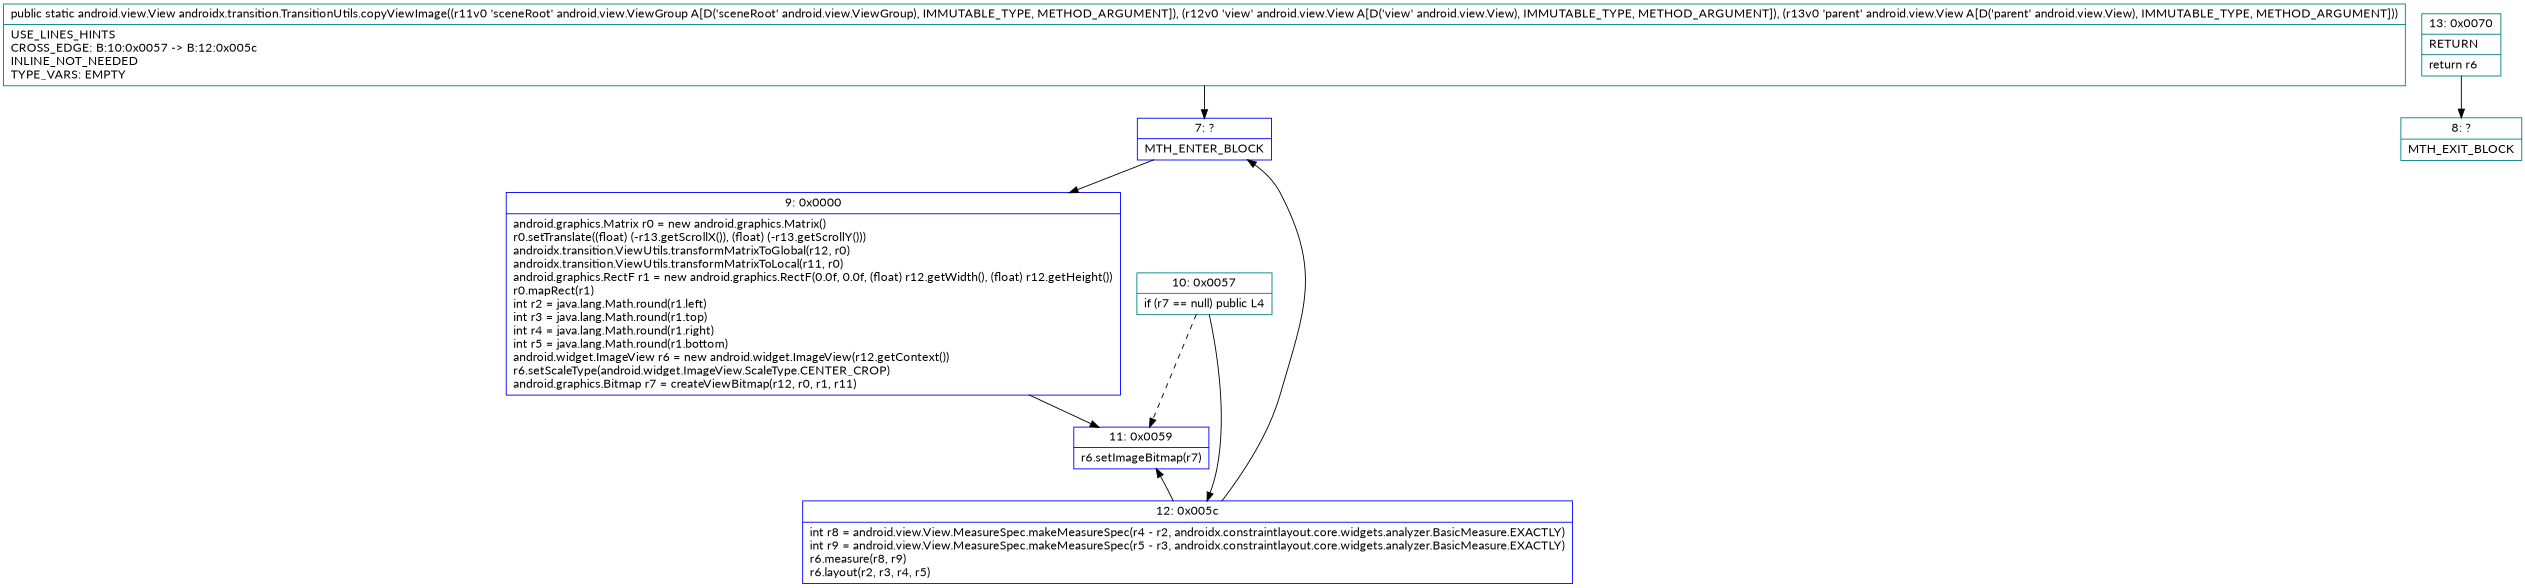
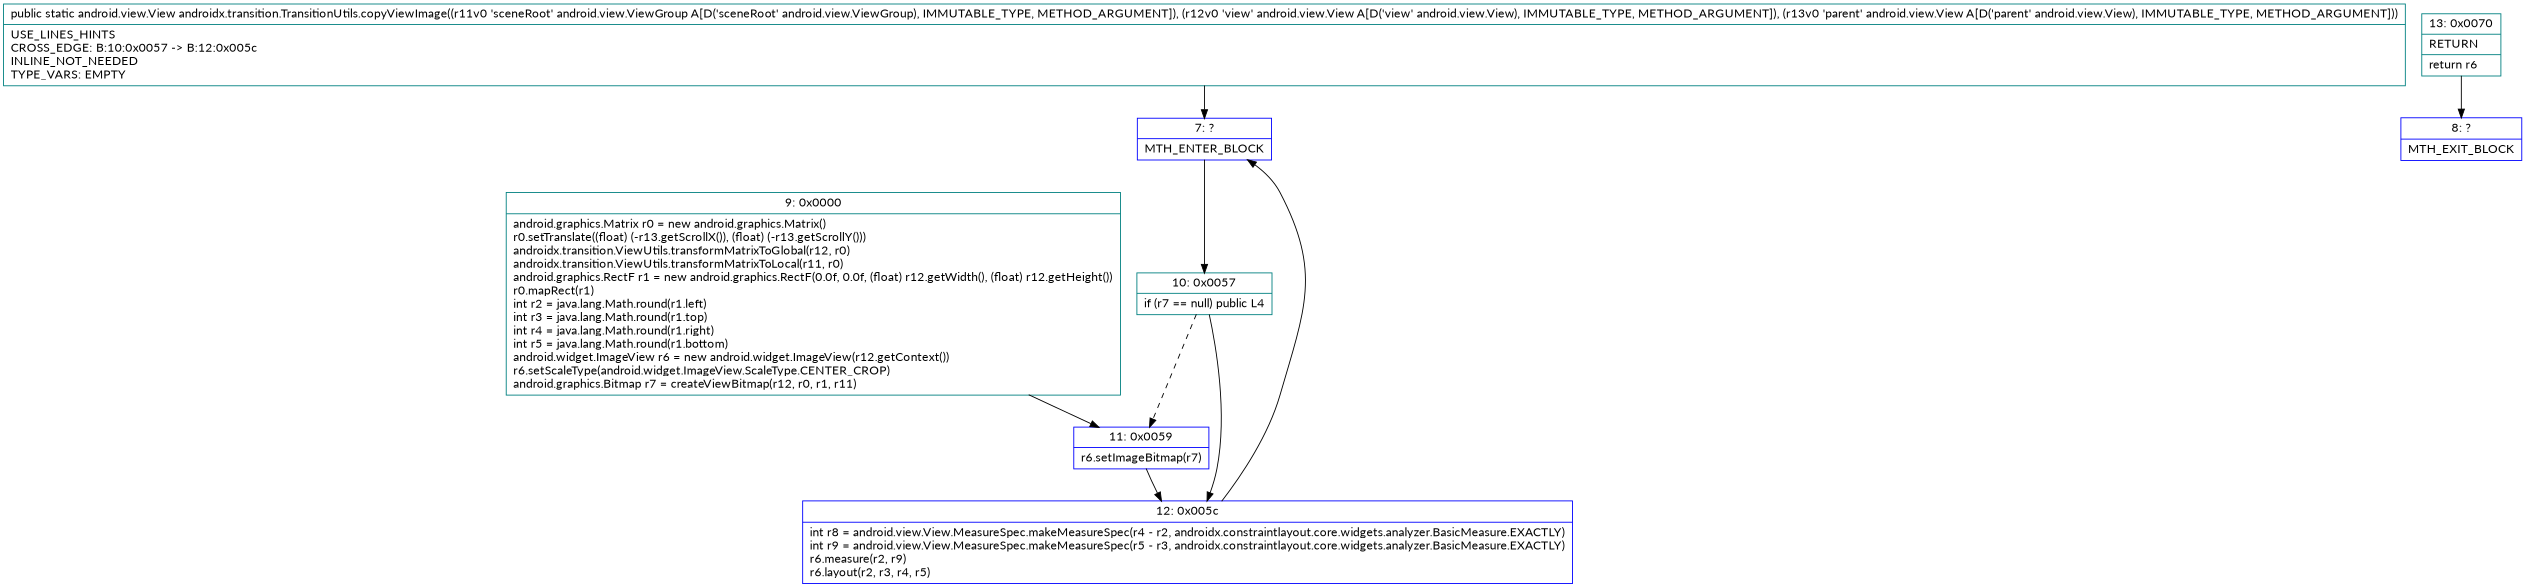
(2461, 139) -> (2461, 139)
(1116, 175) -> (1204, 212)
(813, 294) -> (813, 294)
(1167, 489) -> (1152, 481)
(858, 559) -> (858, 559)
